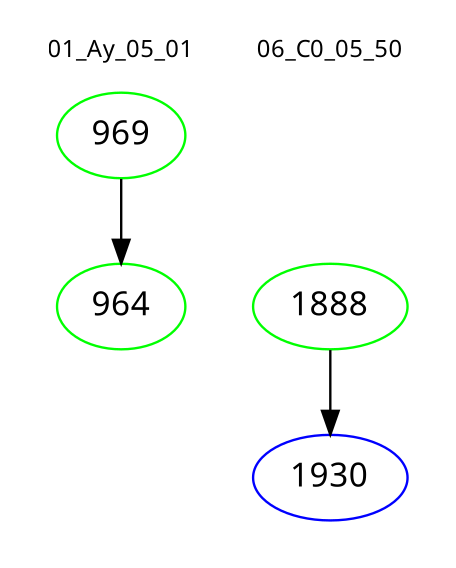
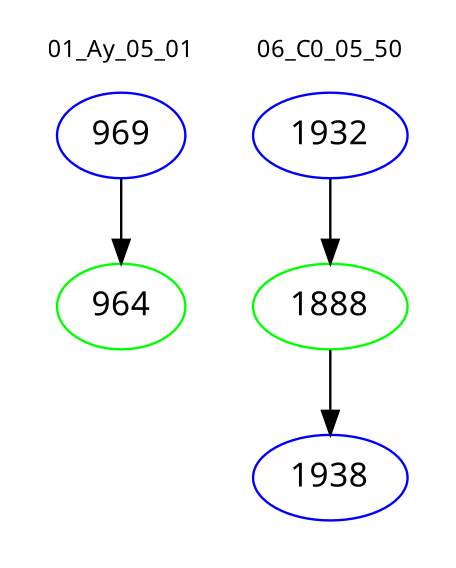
(121, 135) -> (121, 135)
none -> (330, 135)
(330, 478) -> (330, 478)
